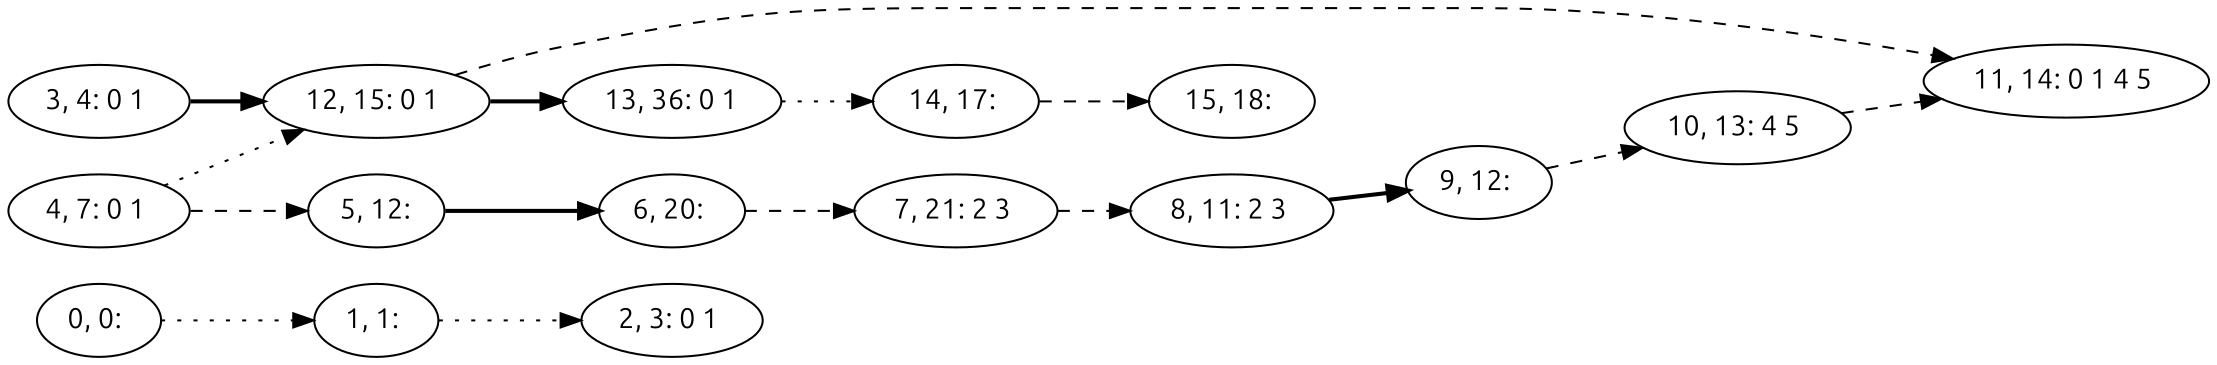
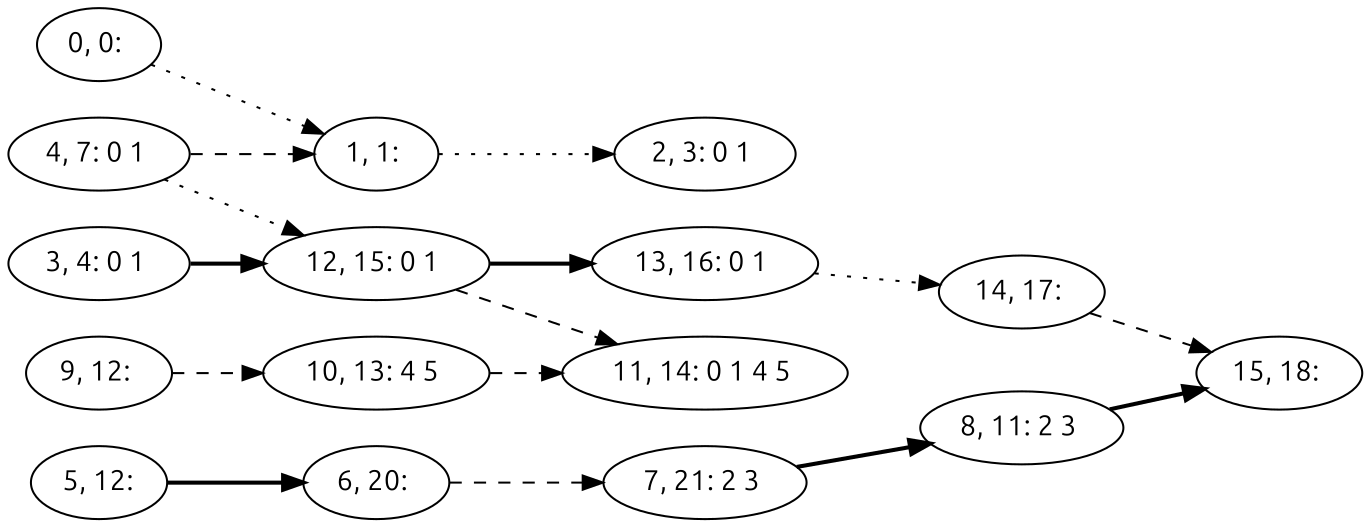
(672, 101) -> (705, 264)
(1359, 196) -> (1147, 401)
(239, 211) -> (242, 154)
(1084, 211) -> (853, 457)
